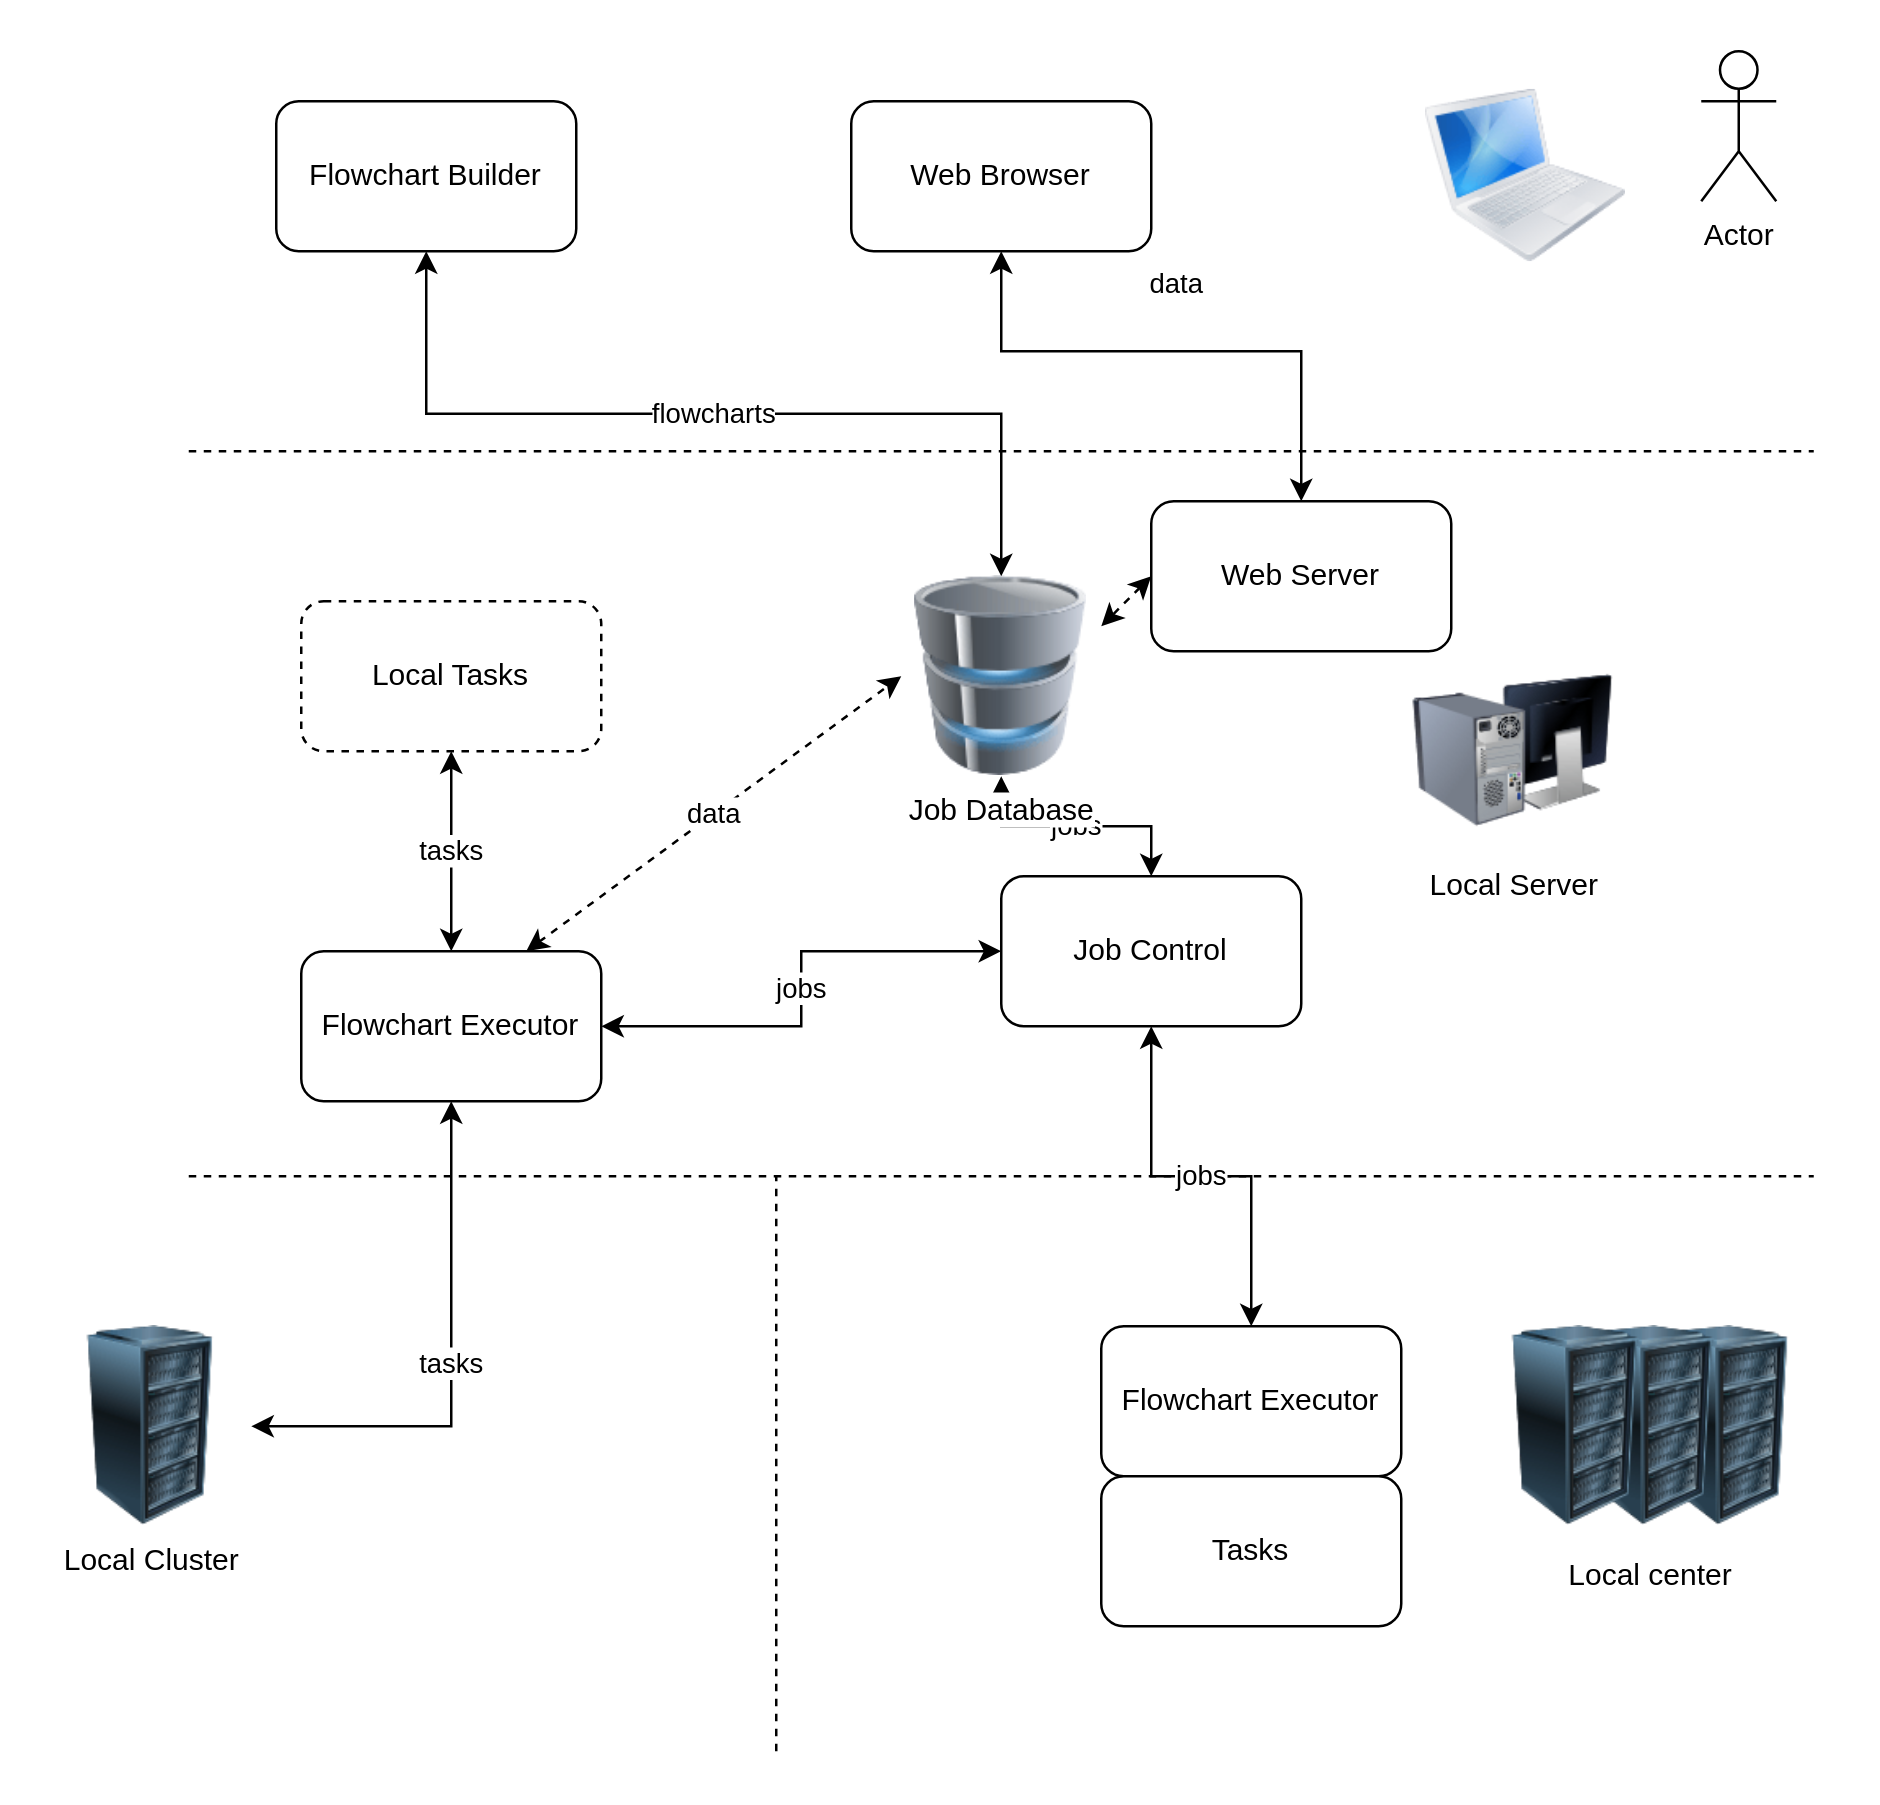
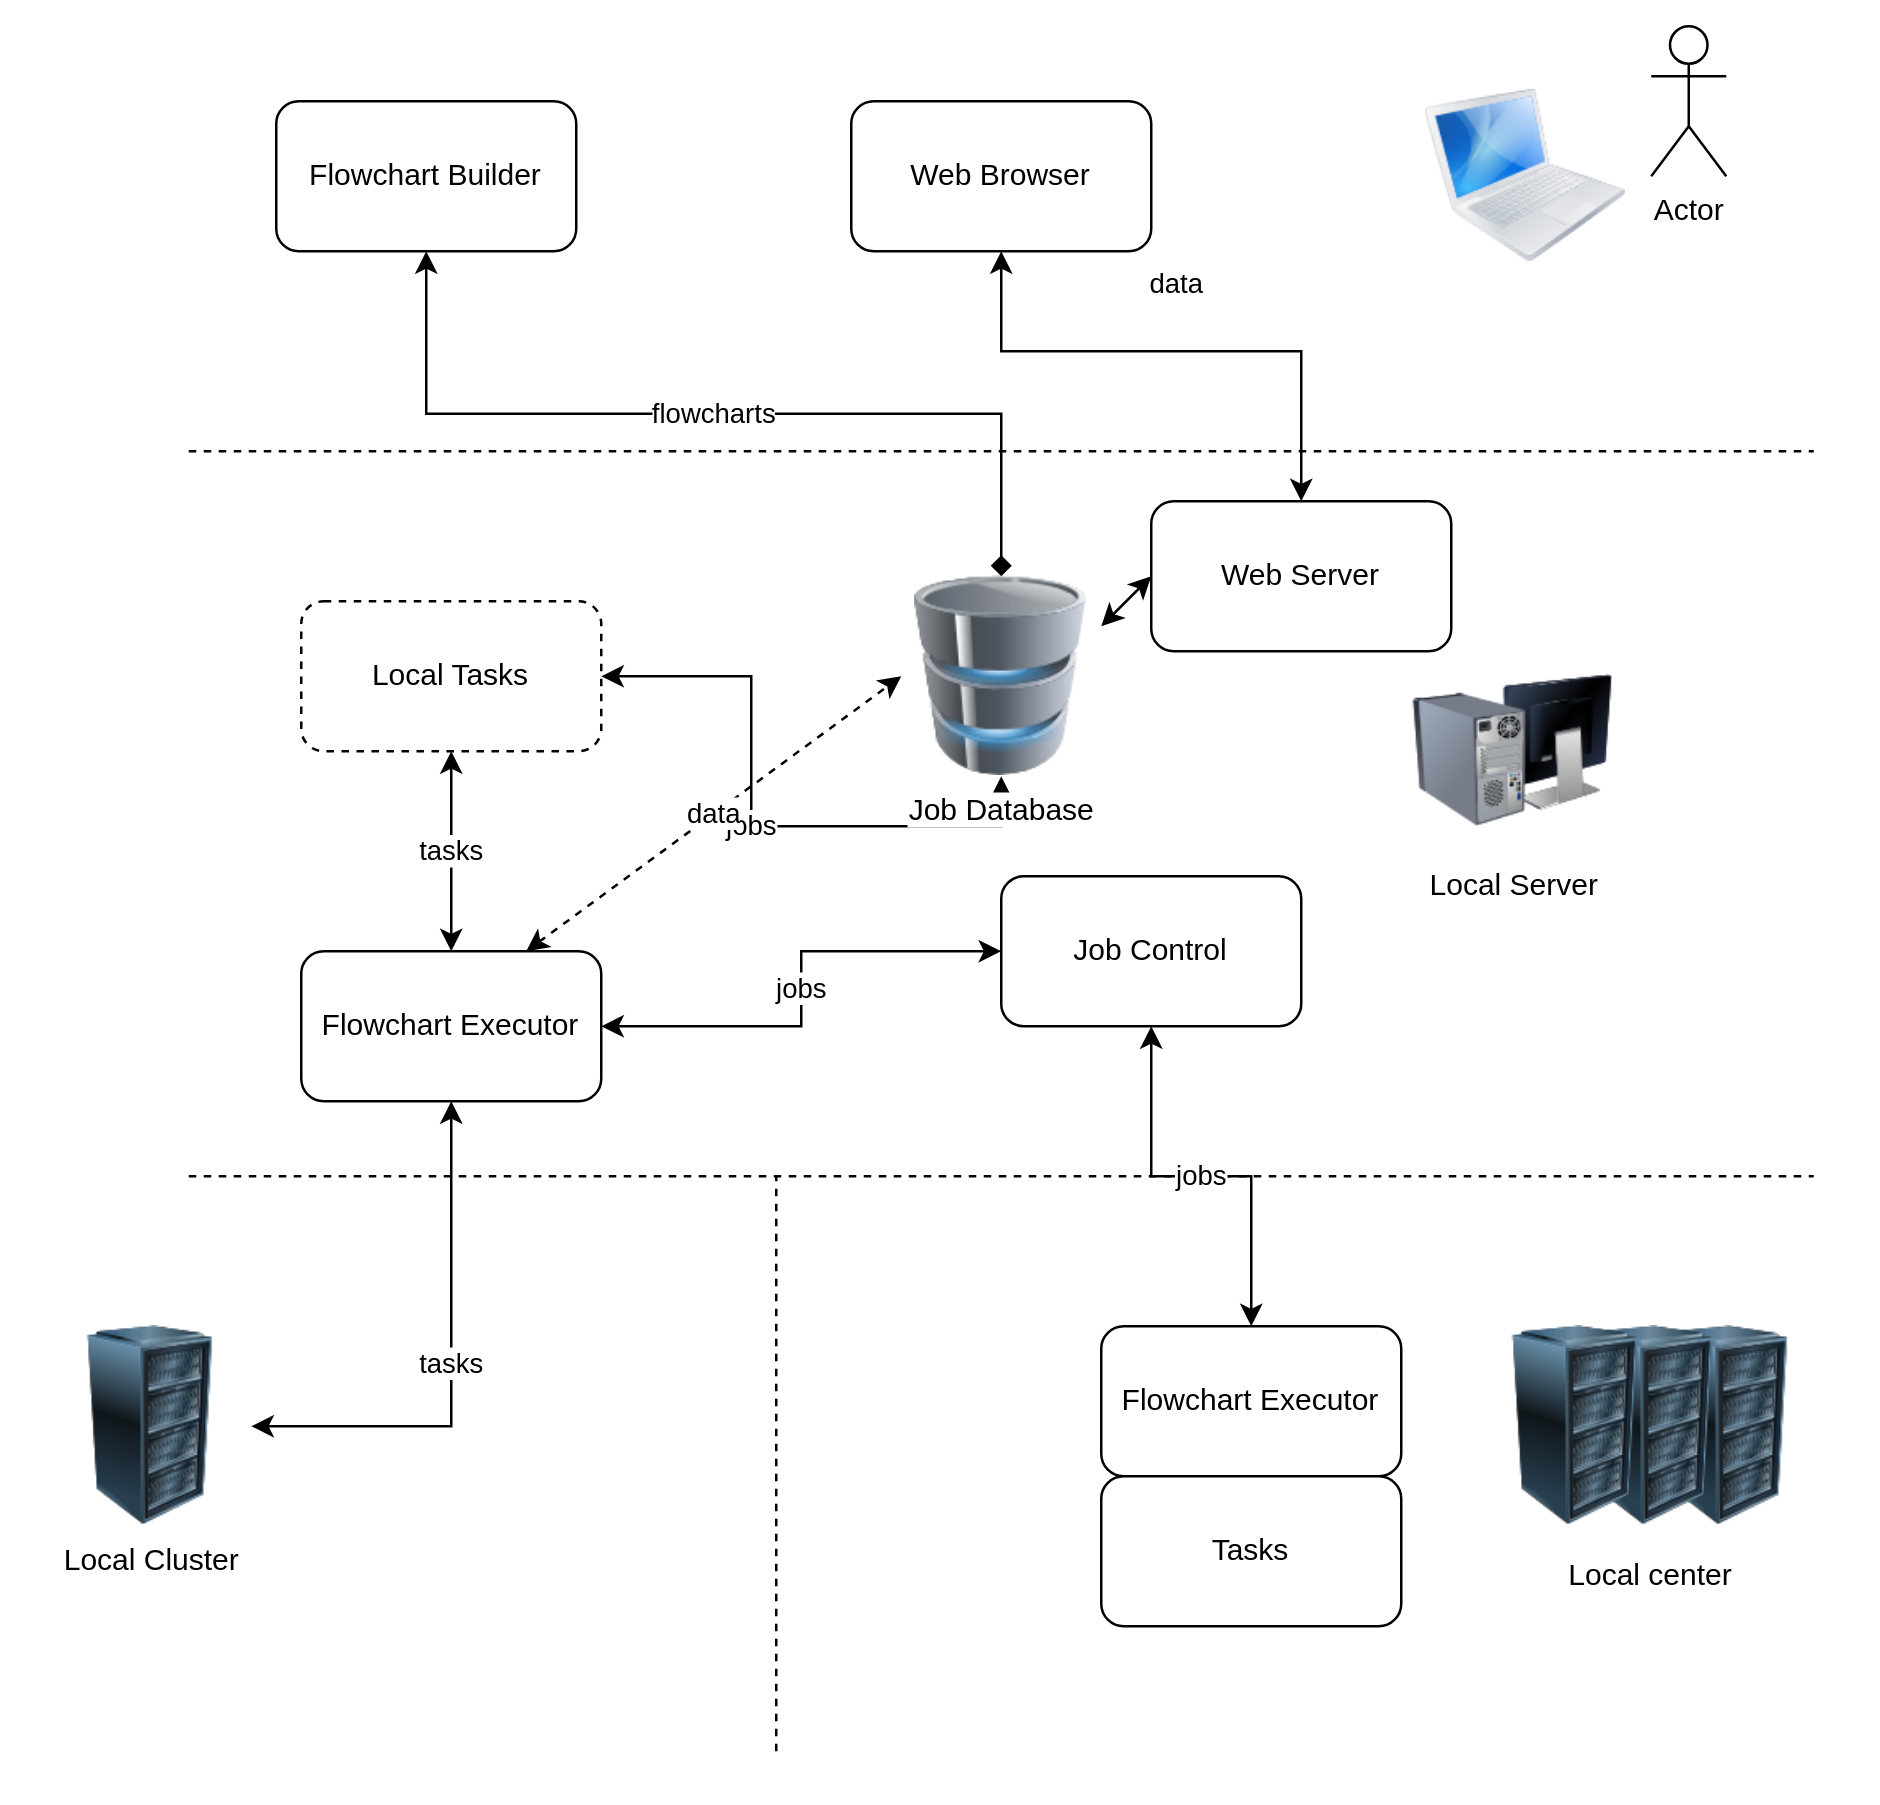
(1739, 126) -> (1689, 101)
(1001, 557) -> (1001, 556)
(1128, 600) -> (1128, 600)
(1118, 826) -> (737, 676)
